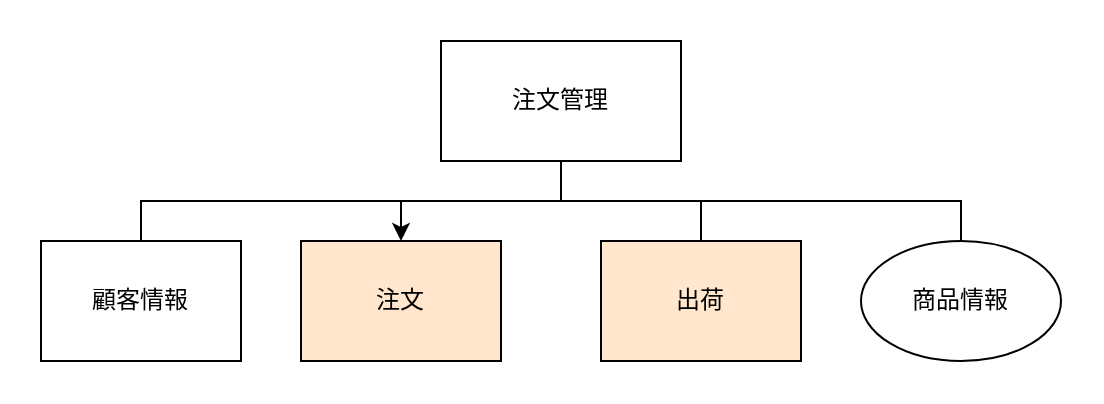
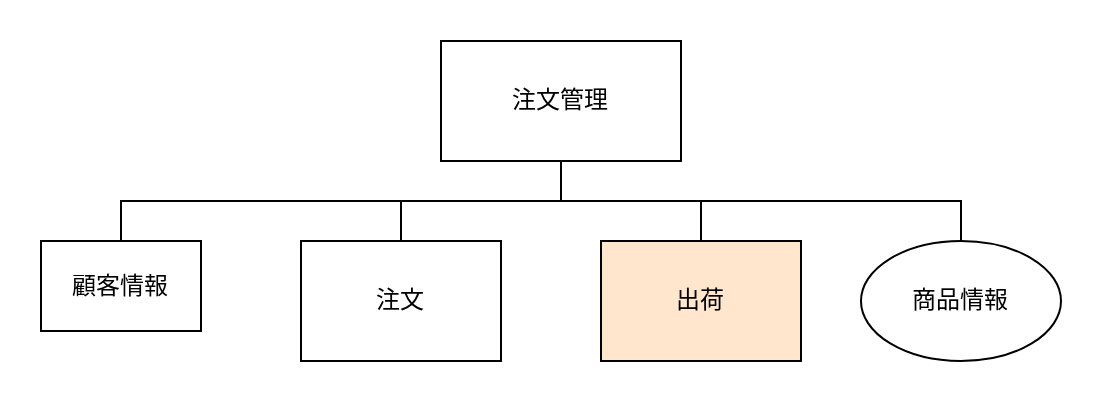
(401, 226) -> (401, 231)
(141, 301) -> (121, 286)
(401, 301) -> (401, 301)
